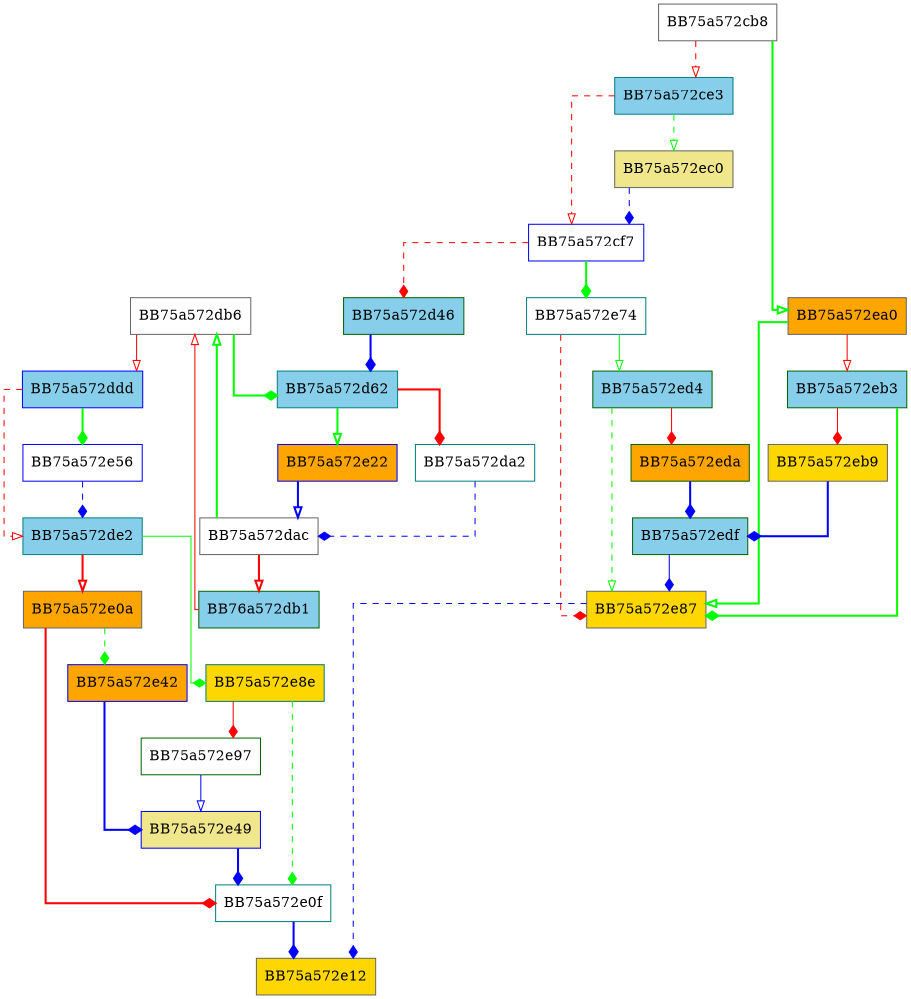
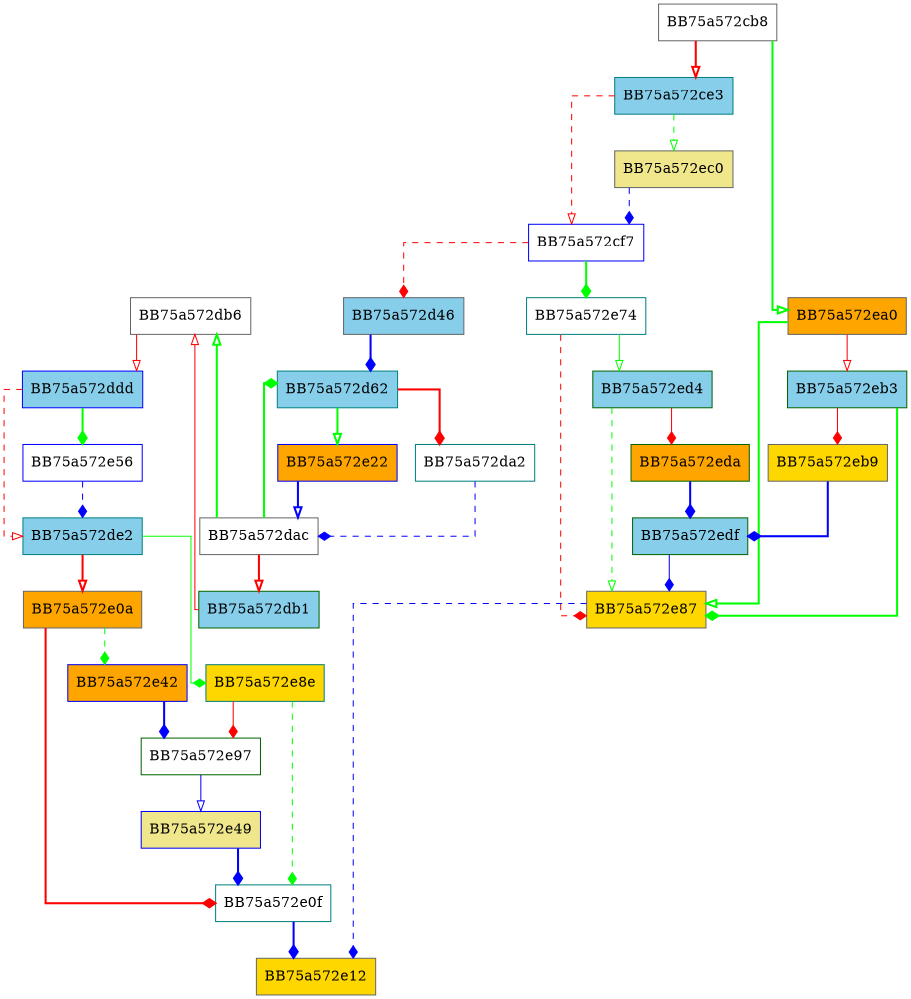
(696, 54) -> (696, 54)
(404, 316) -> (404, 316)
(234, 381) -> (264, 450)
(259, 610) -> (259, 610)
(104, 778) -> (164, 713)
